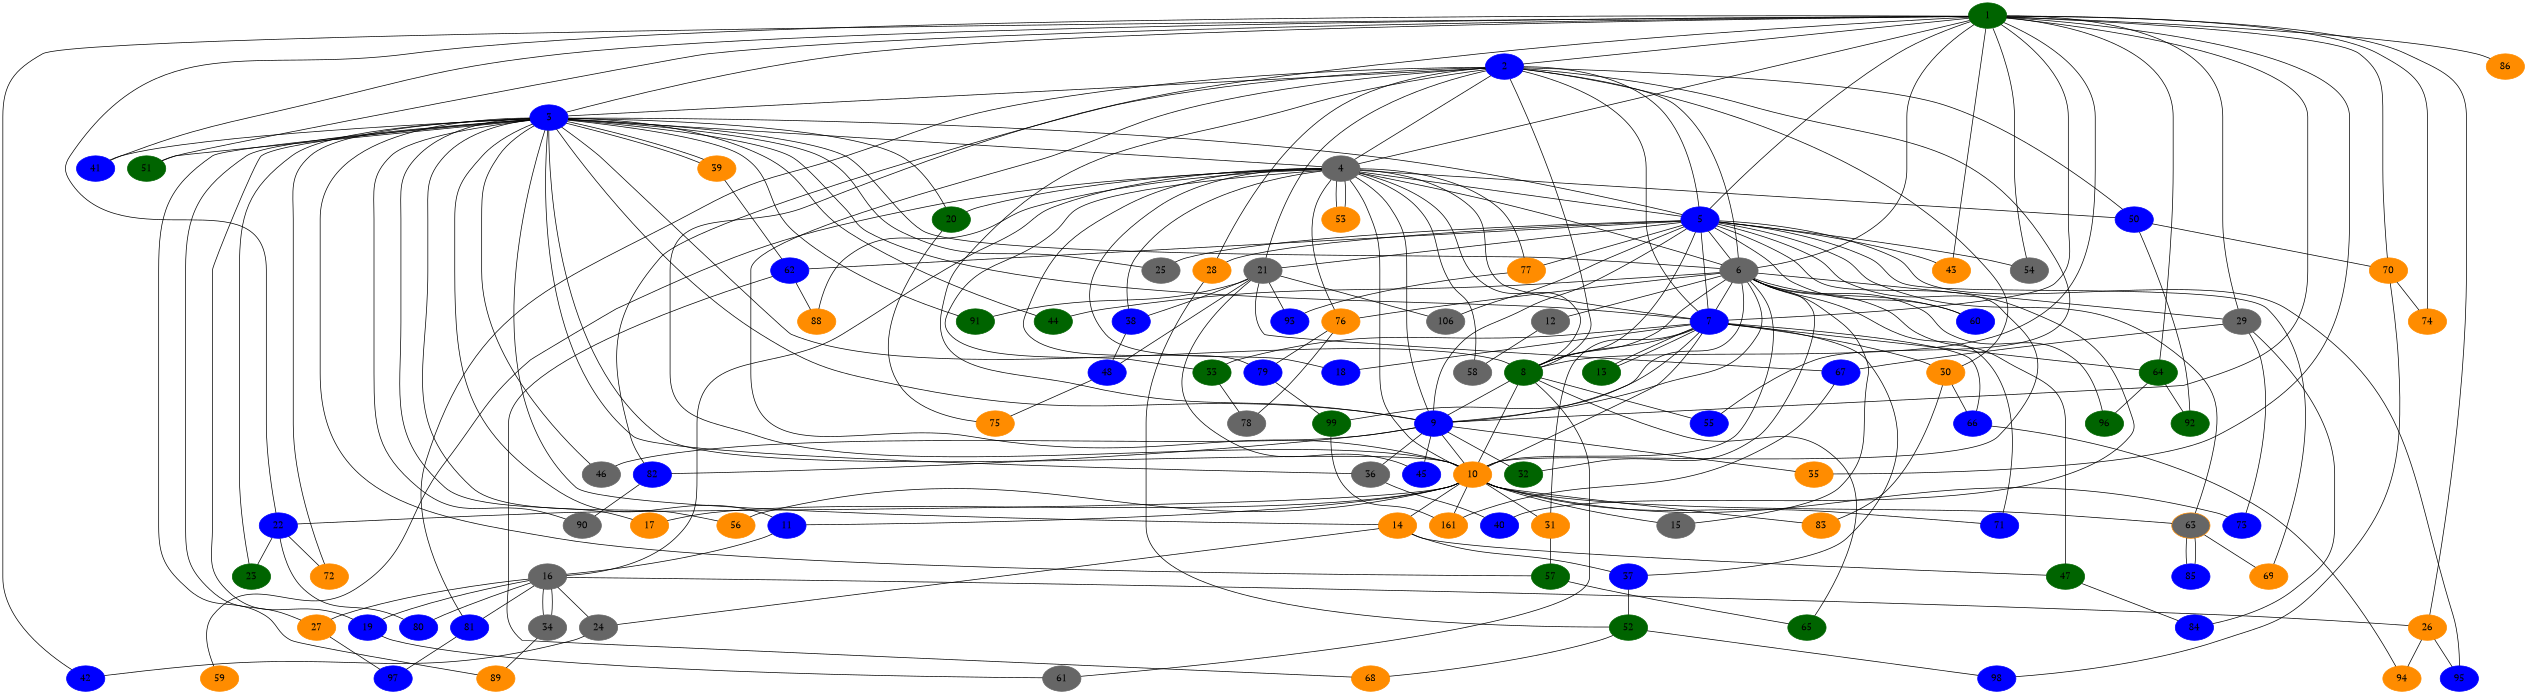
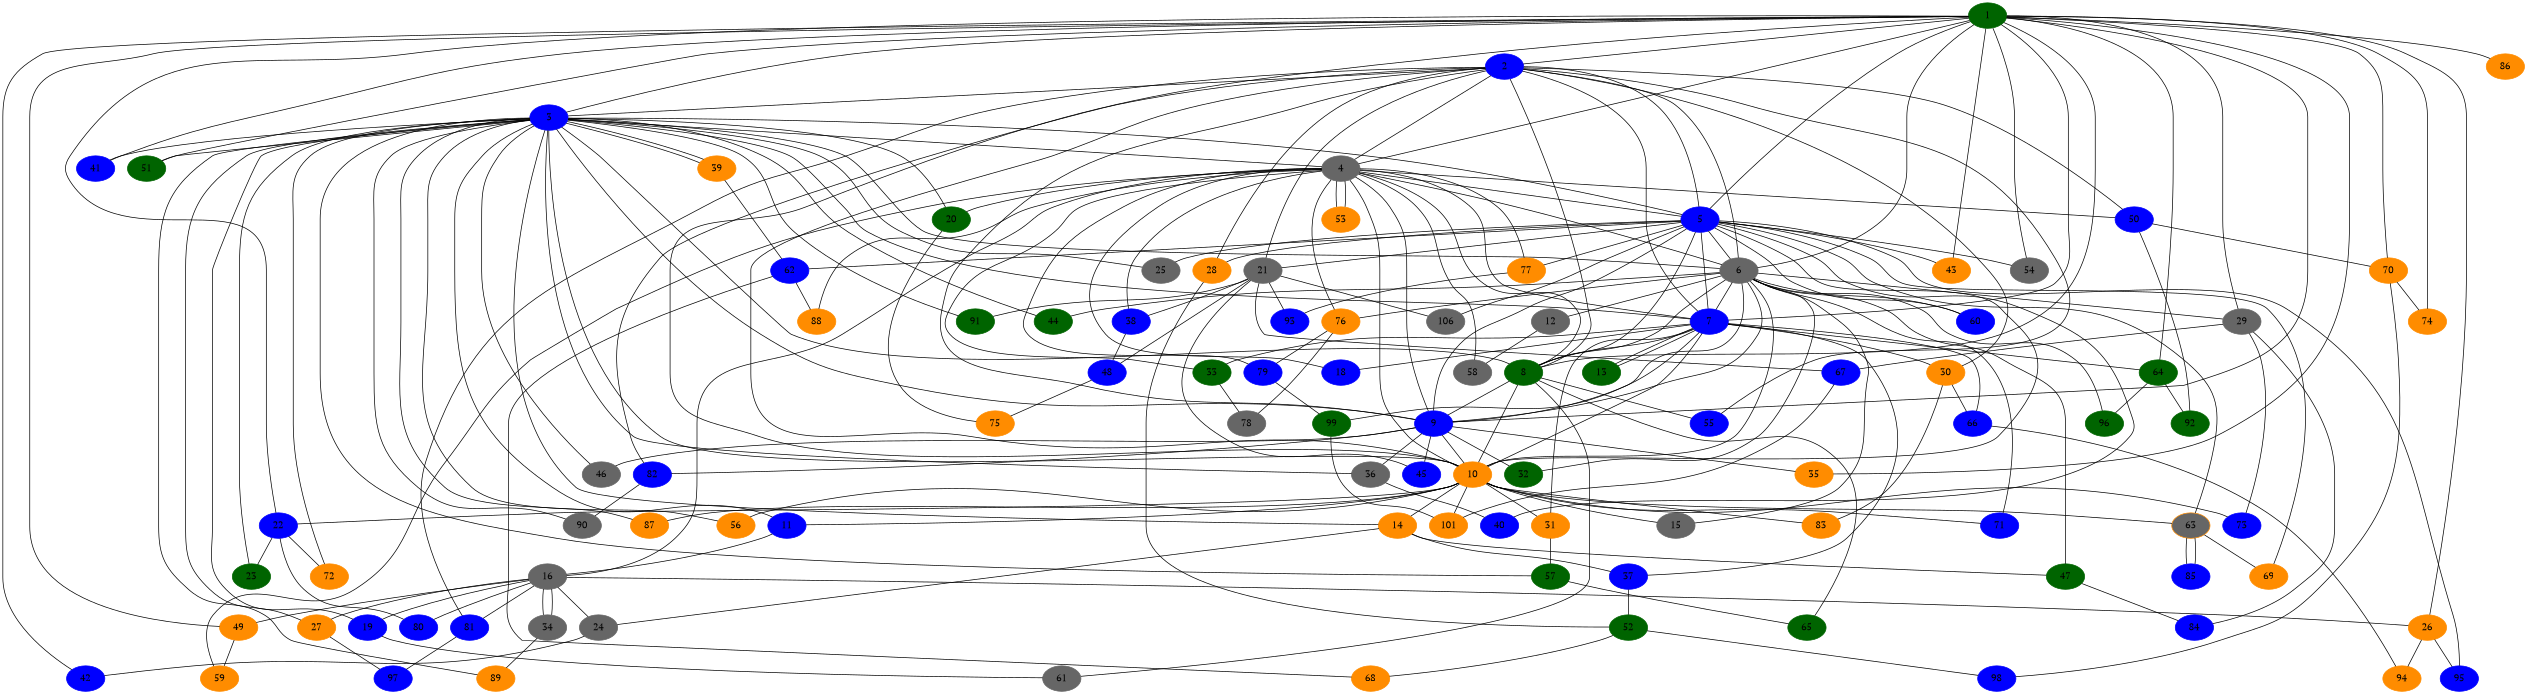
(650, 526) -> (650, 526)
(1449, 526) -> (1449, 526)
none -> (239, 628)
